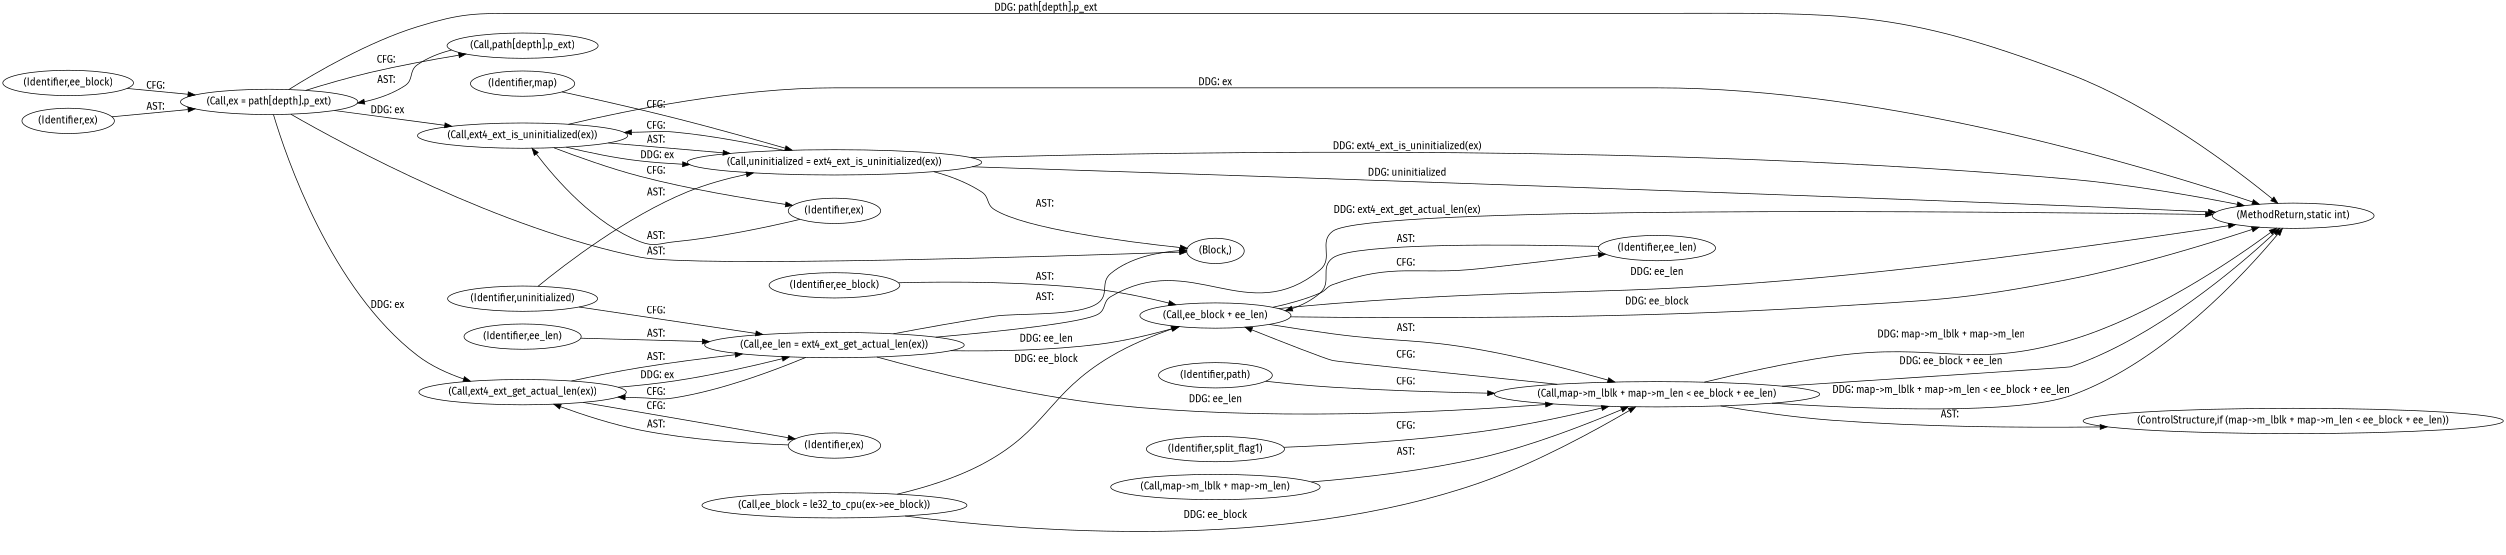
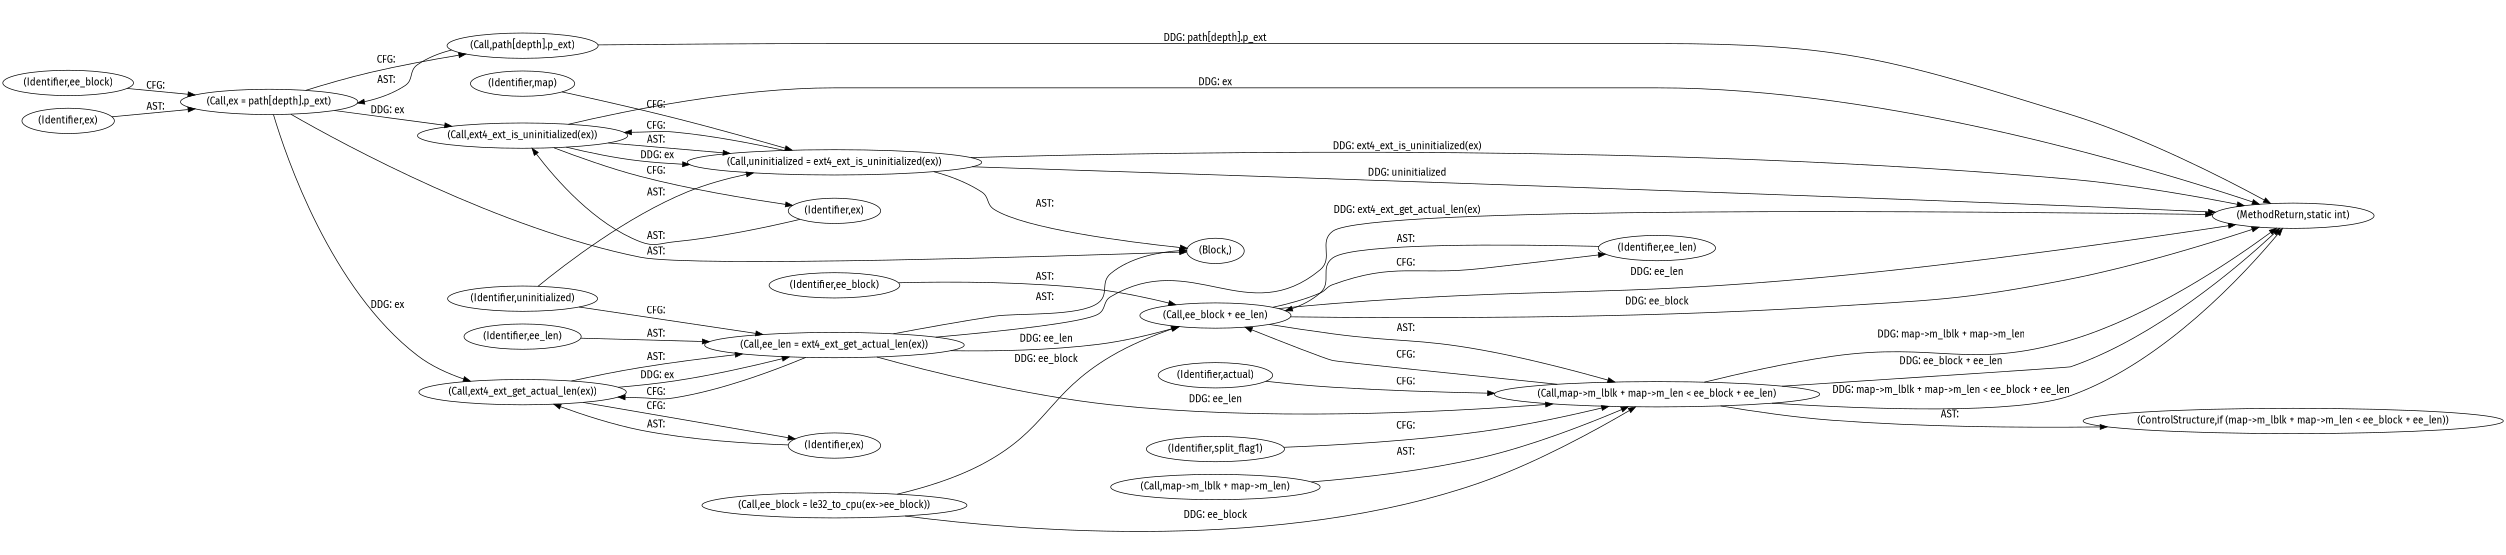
(1294, 13) -> (1445, 44)
(1215, 375) -> (1215, 375)
